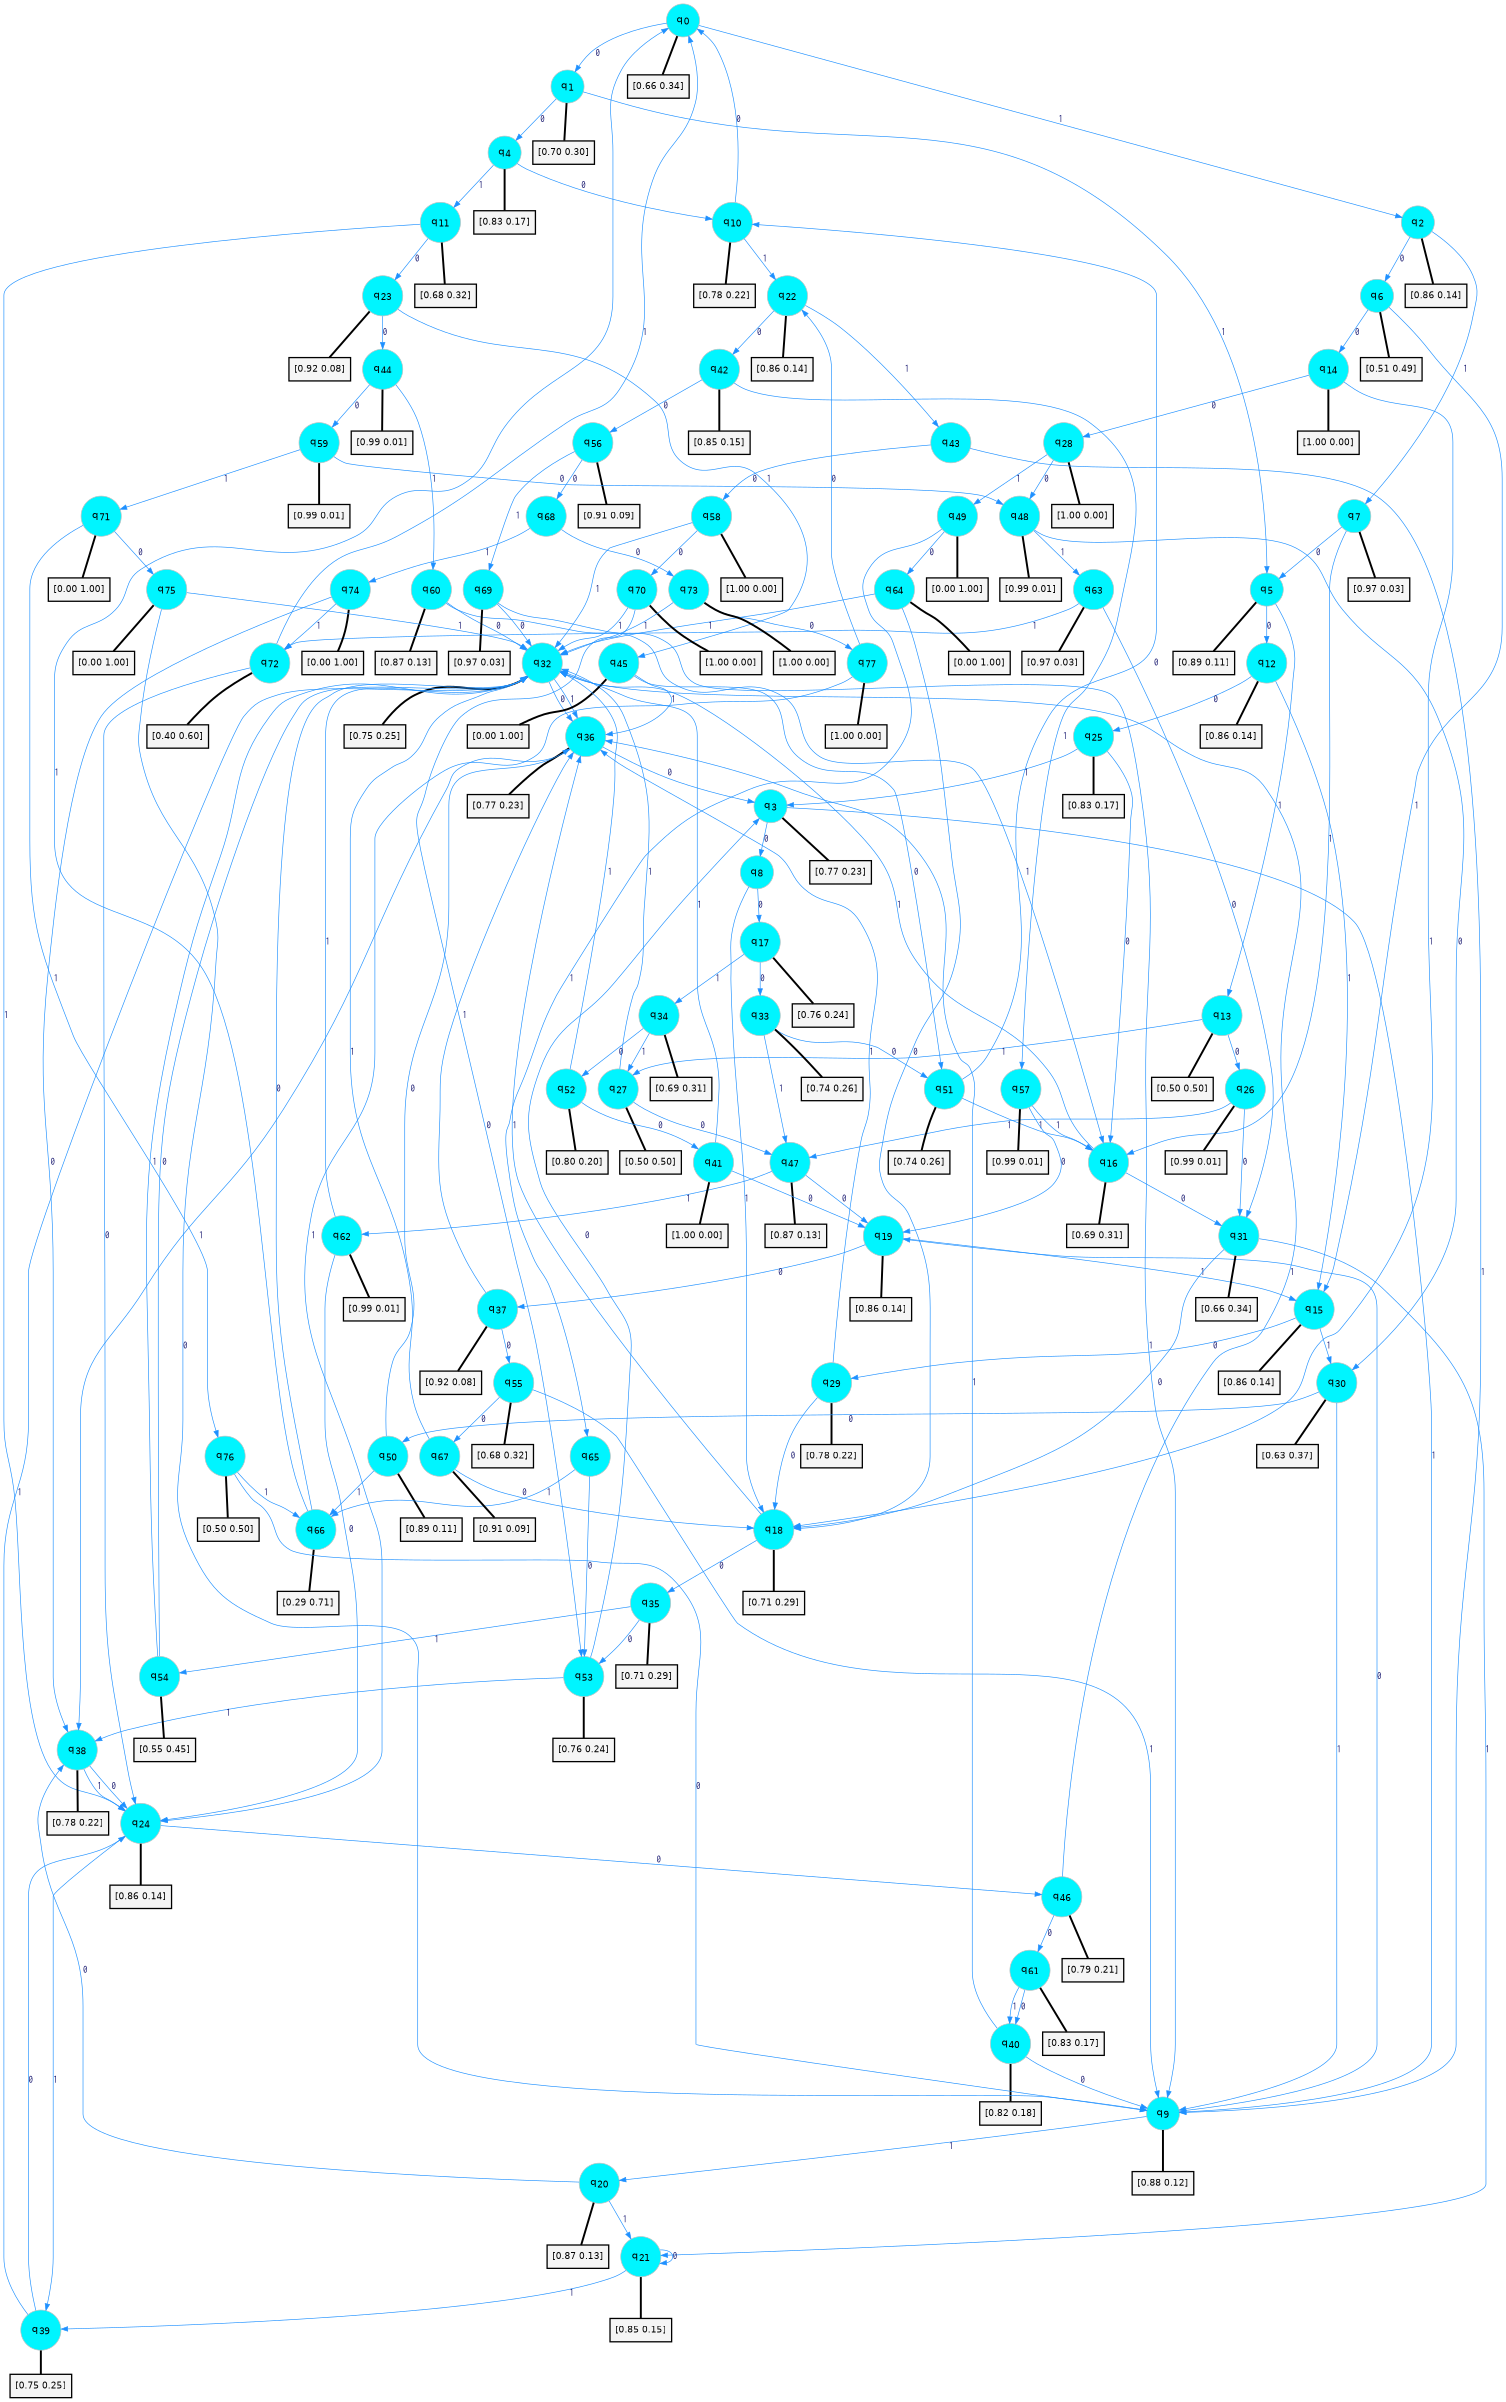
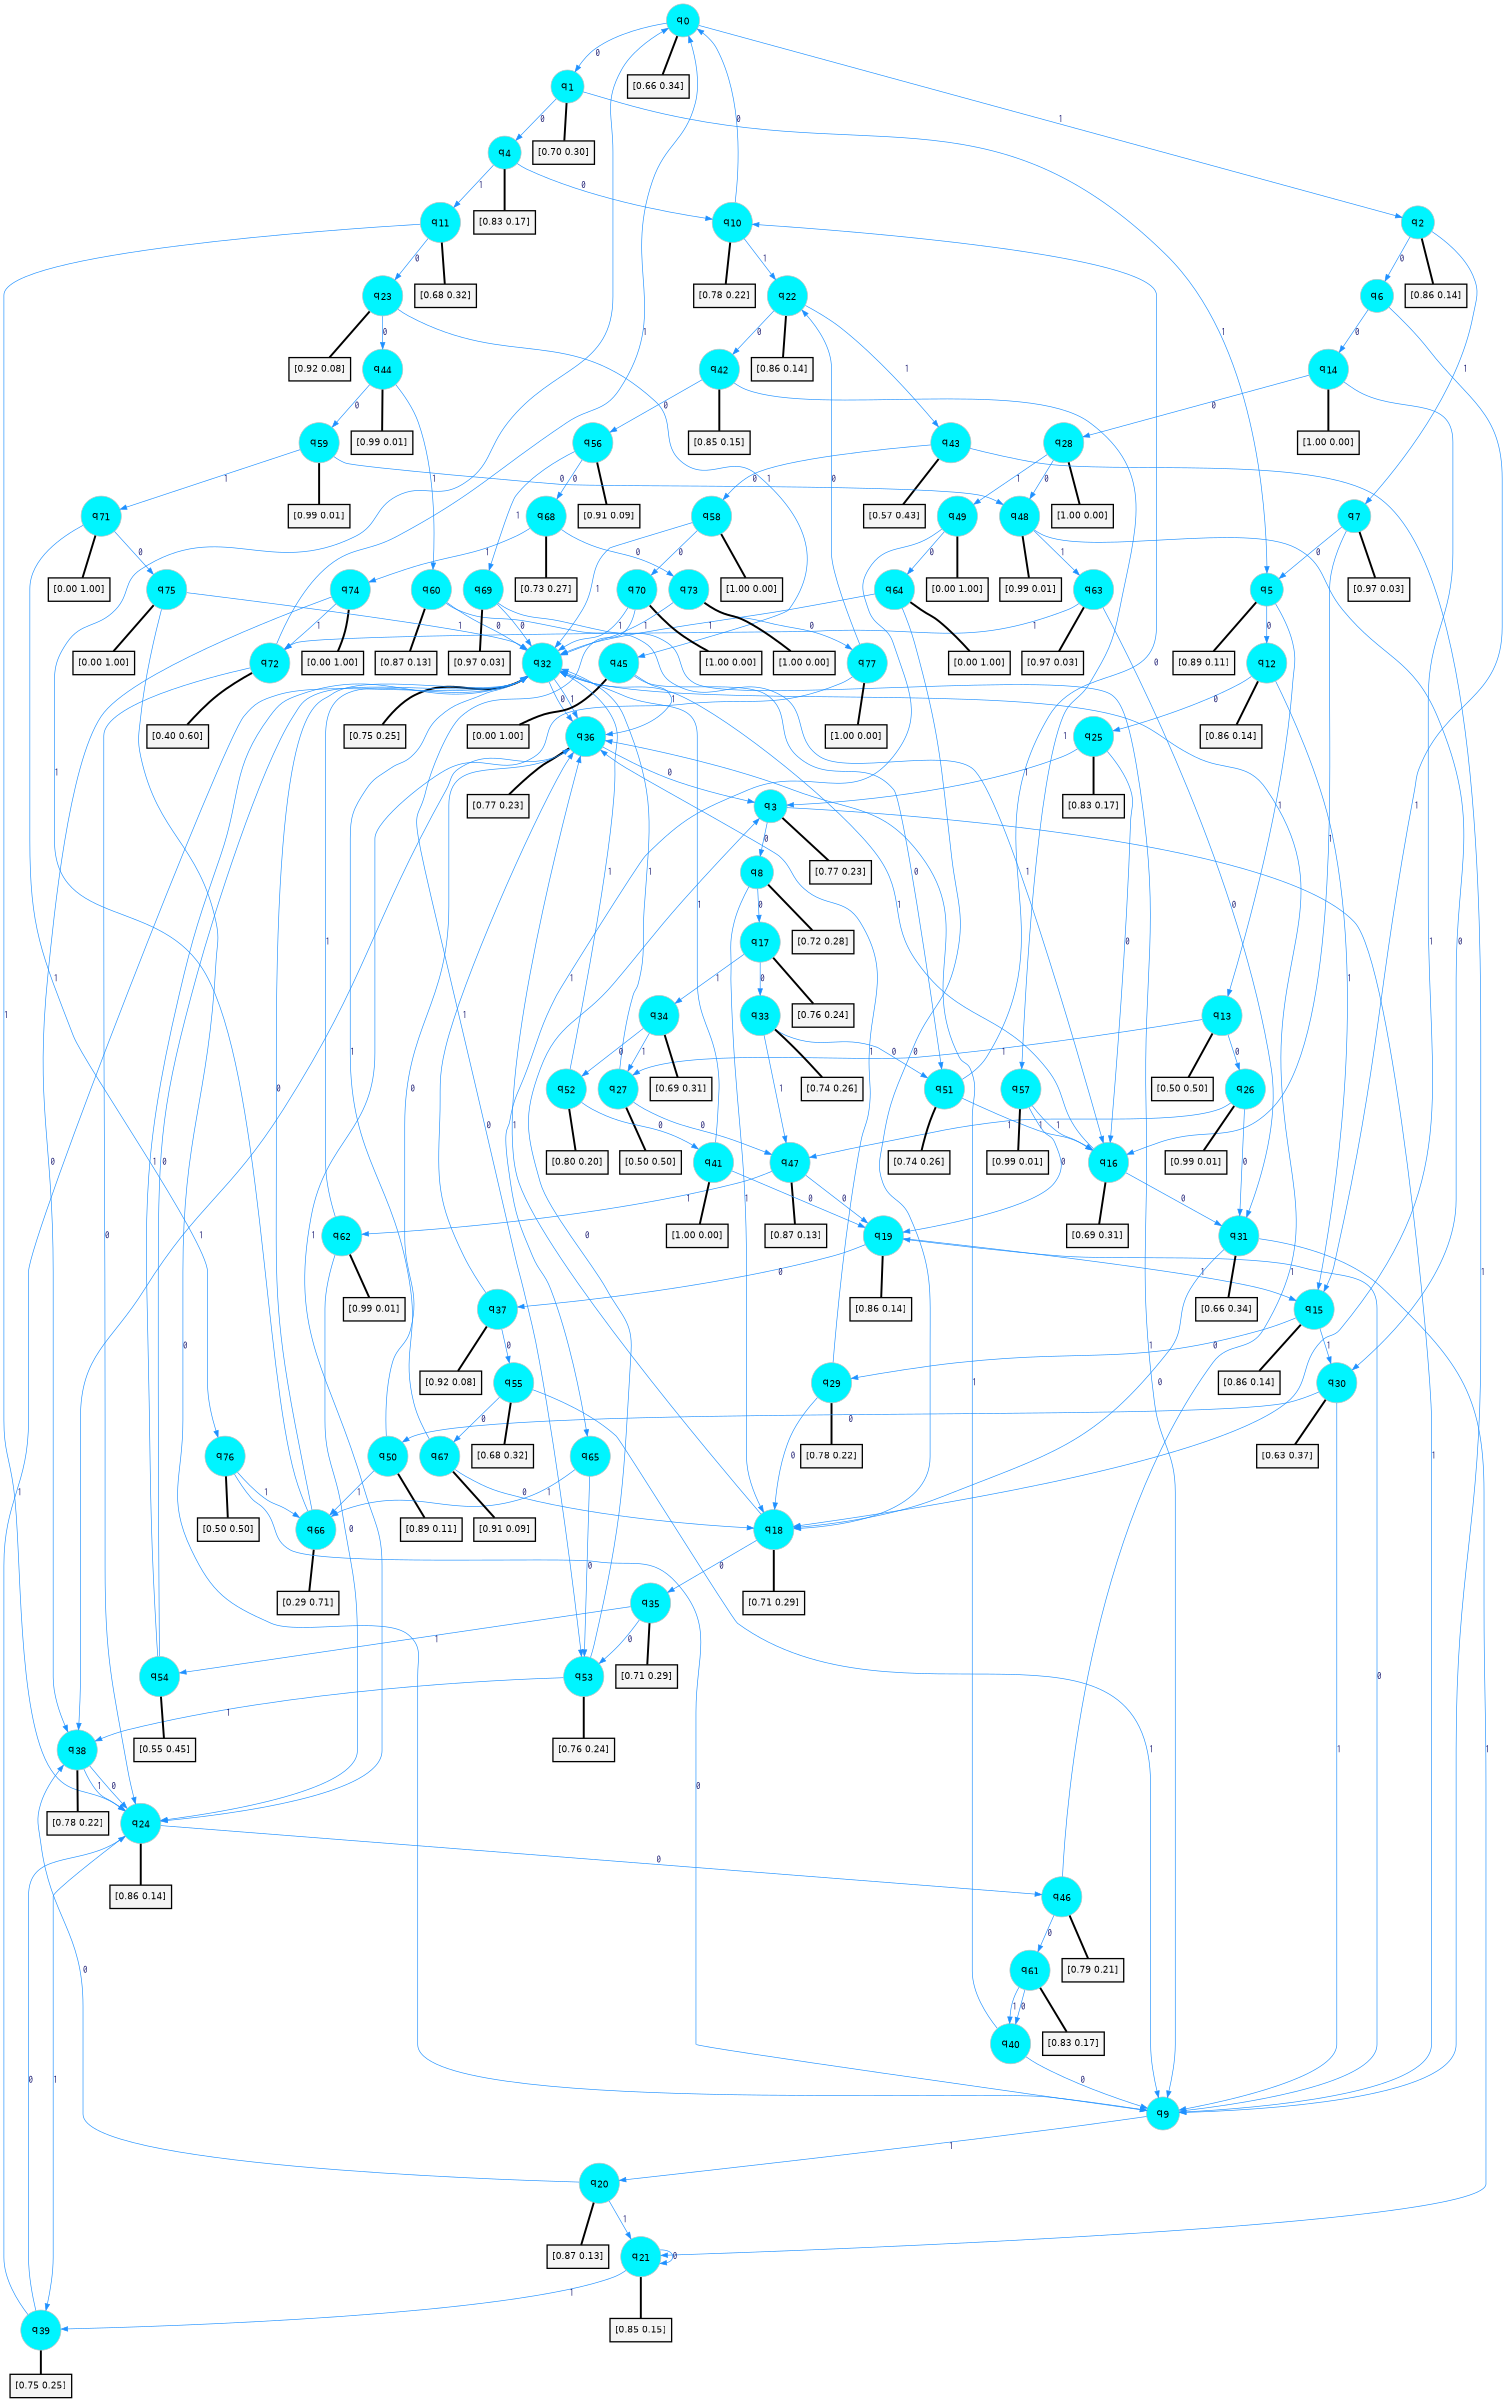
(1391, 369) -> none
none -> (894, 516)
none -> (546, 590)
none -> (823, 942)
(1011, 2113) -> none
(1163, 2183) -> none
